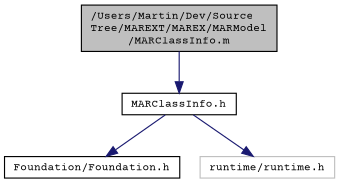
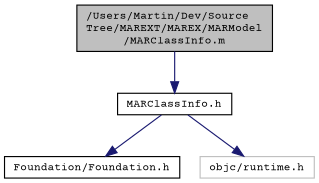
(267, 167) -> (257, 167)
